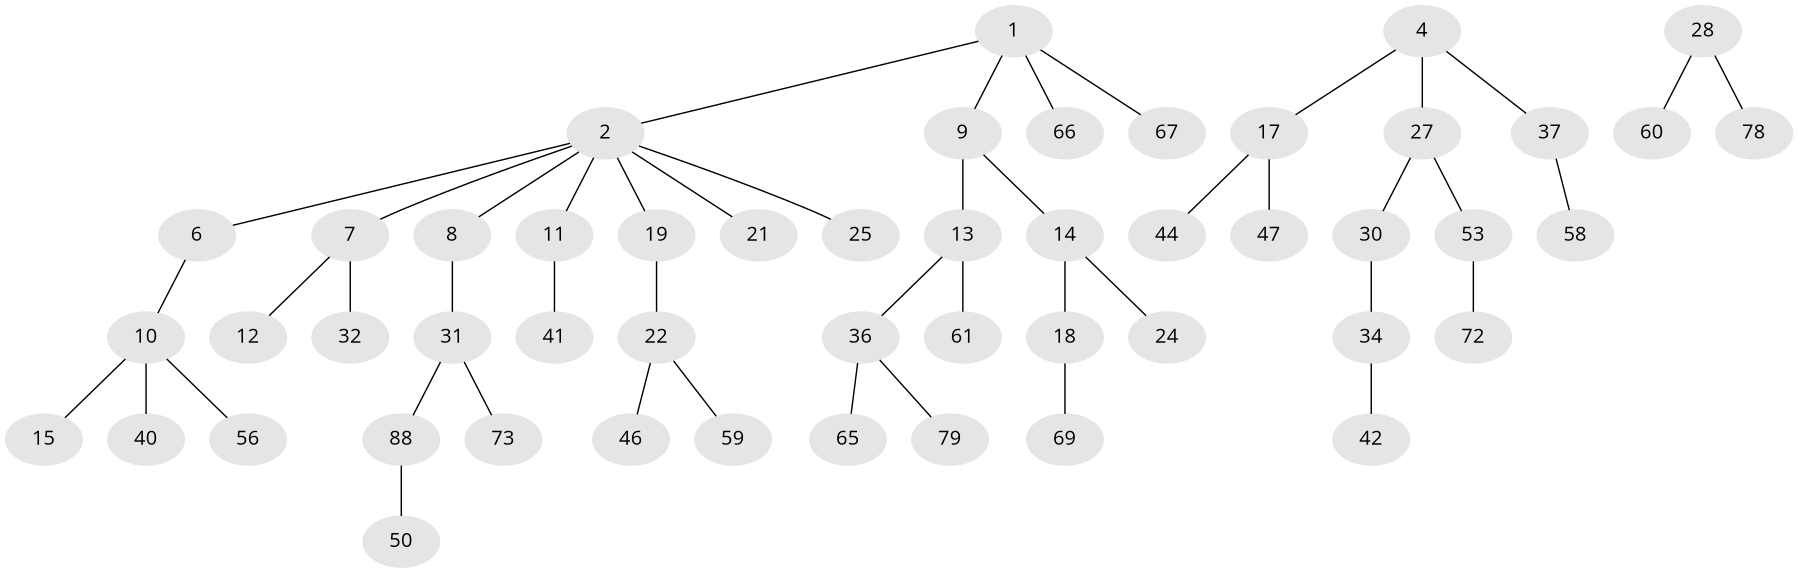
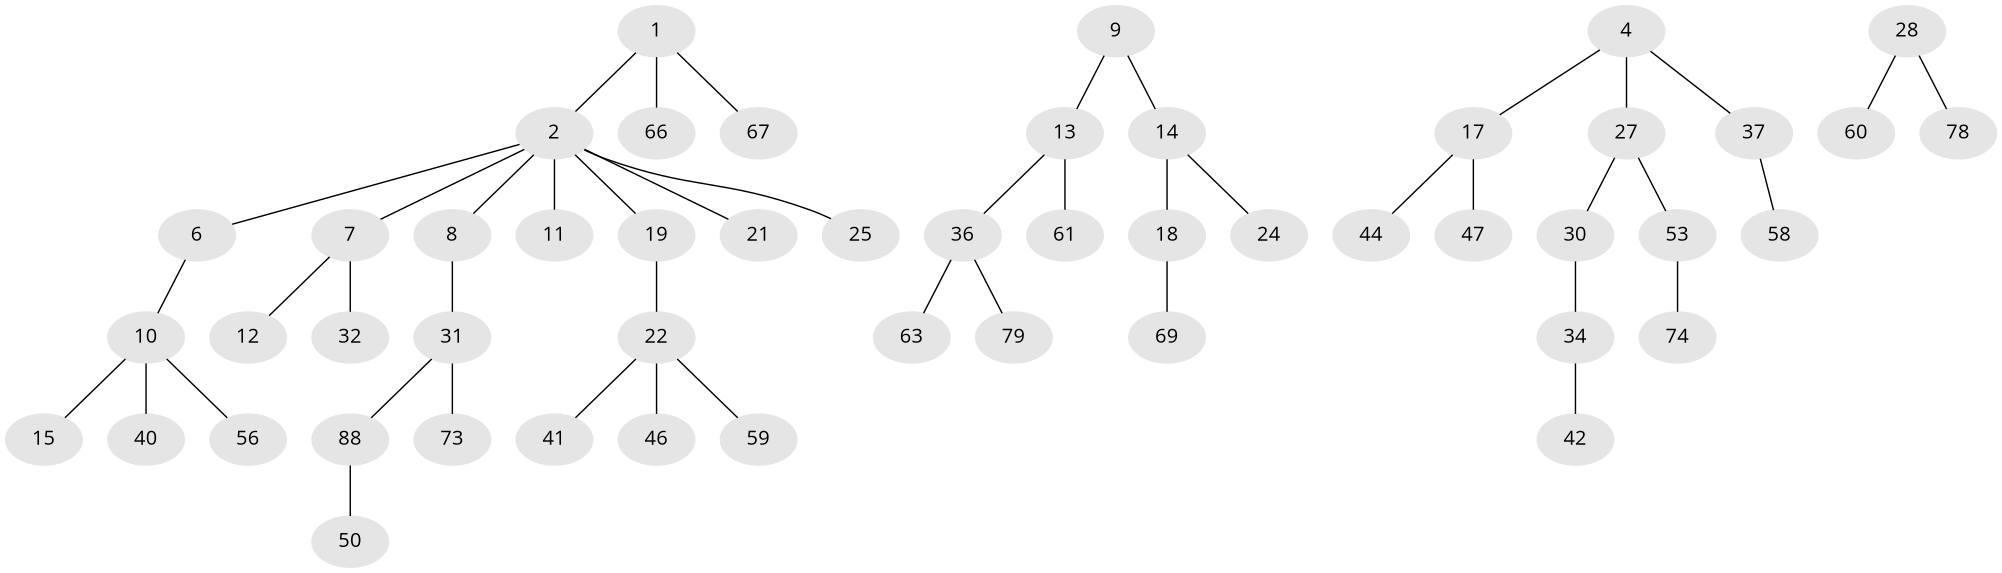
(988, 82) -> none
(554, 287) -> (606, 388)
(1473, 337) -> (1678, 337)
(848, 440) -> (912, 337)
